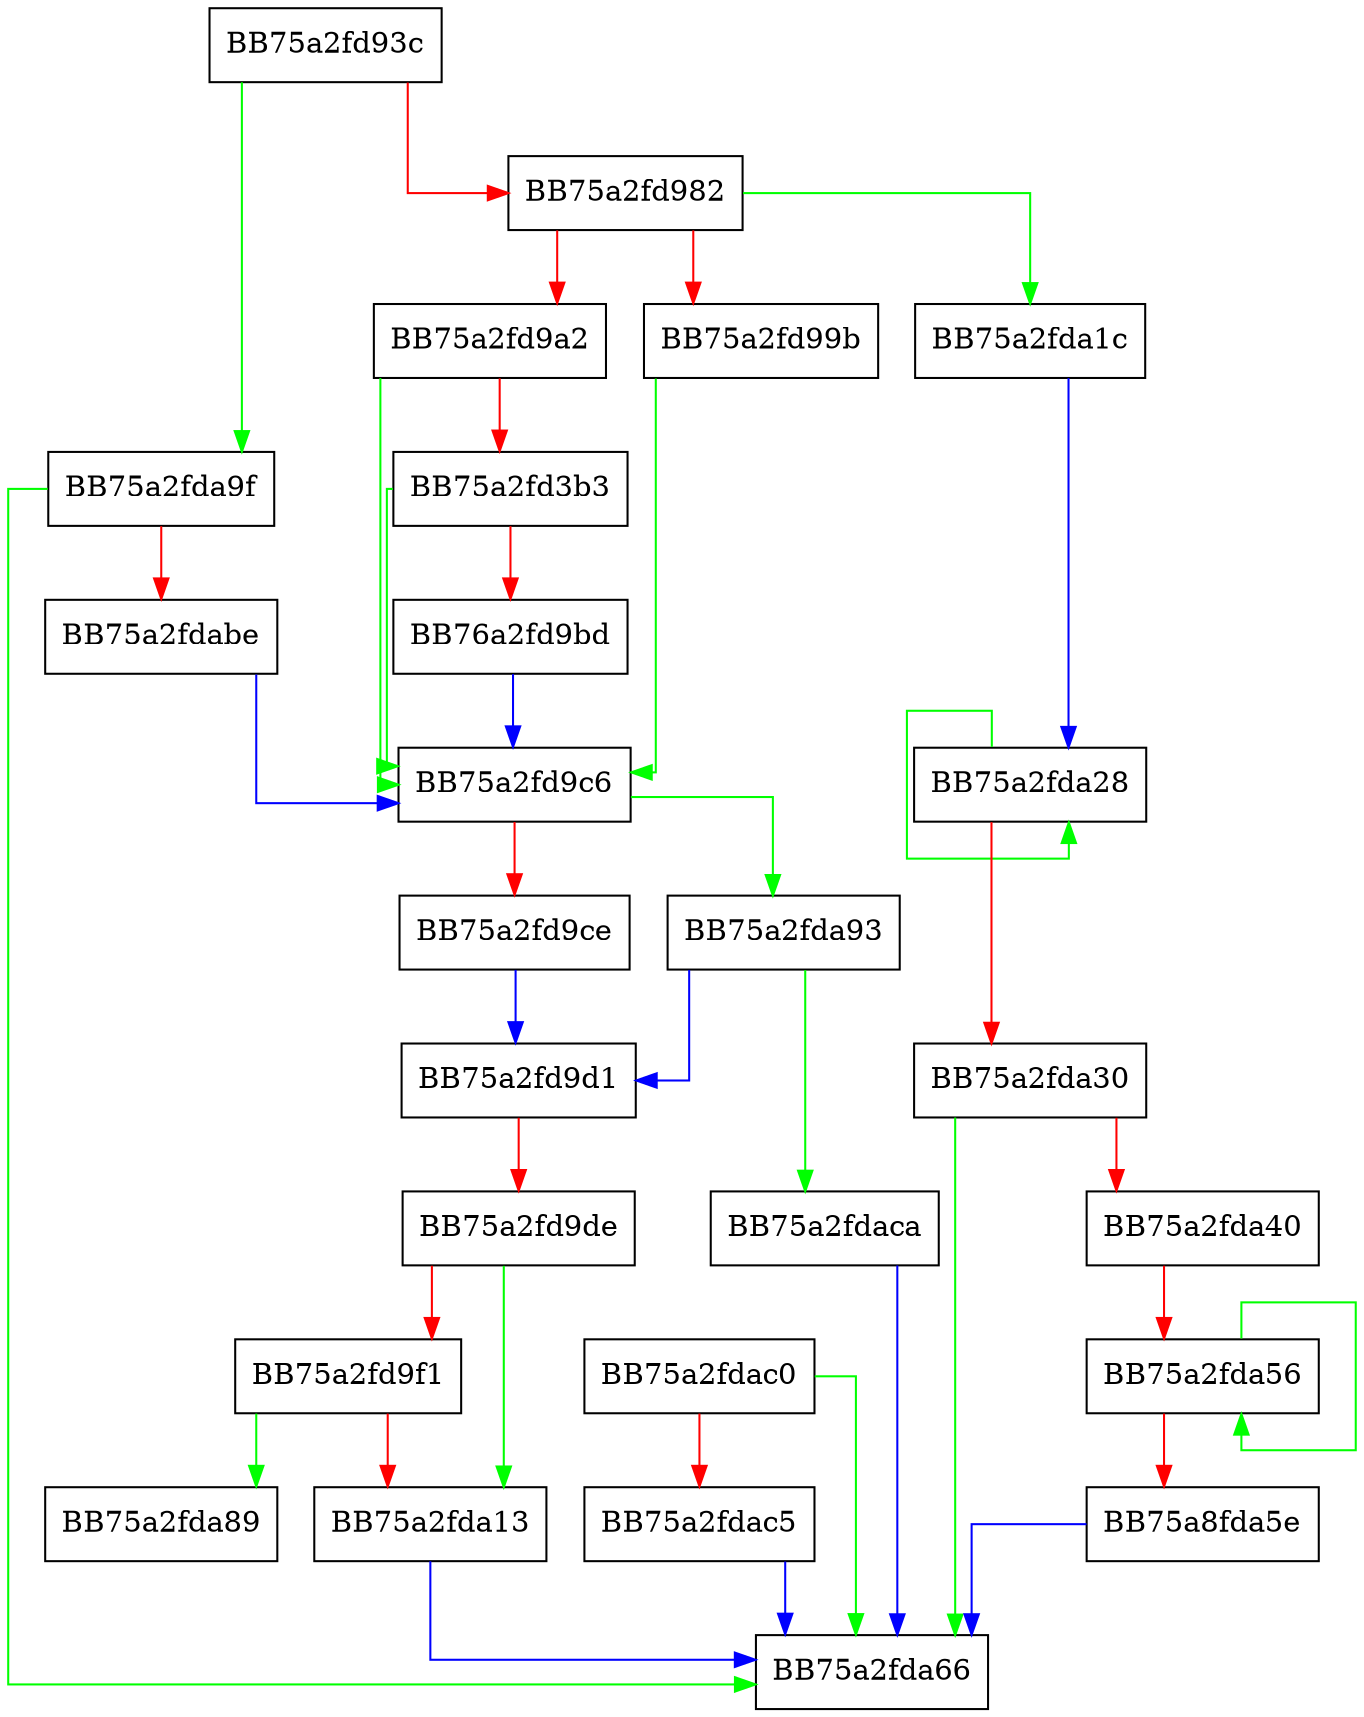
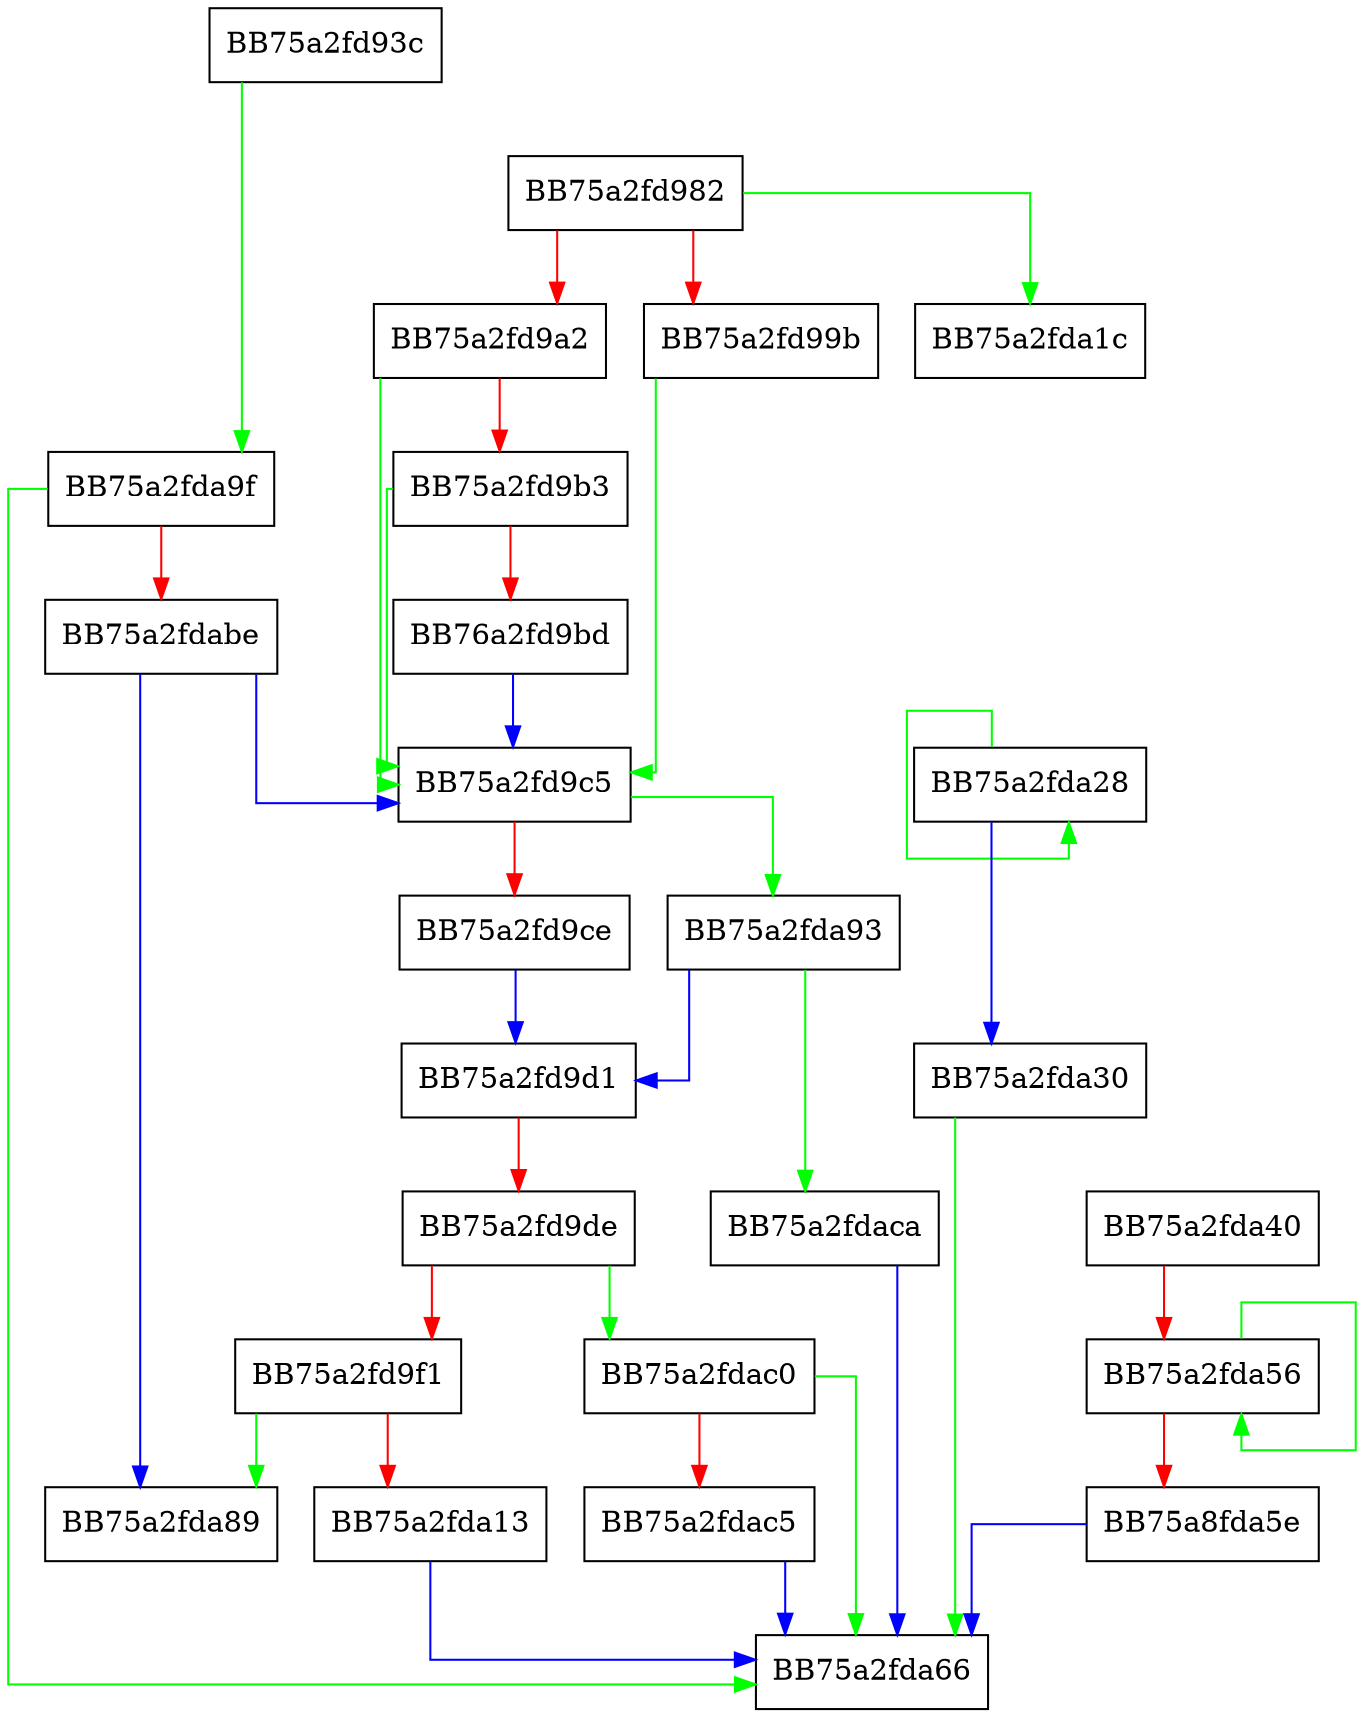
(408, 178) -> none
(510, 489) -> (510, 489)
(1069, 552) -> none
(515, 785) -> (515, 785)
(991, 922) -> (991, 922)
none -> (140, 1070)
(1116, 1144) -> none
(504, 1366) -> (610, 1292)
